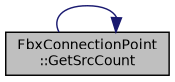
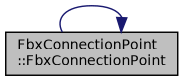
(87, 54) -> (92, 54)
